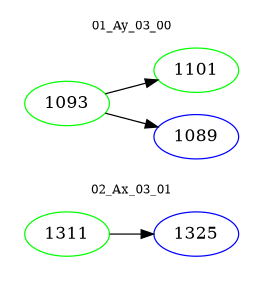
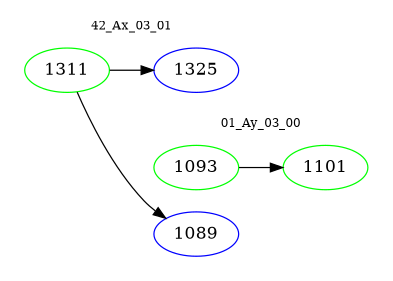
(126, 119) -> (110, 156)
(132, 190) -> (132, 26)
